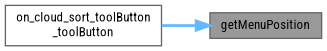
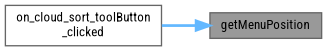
(83, 26) -> (83, 26)
